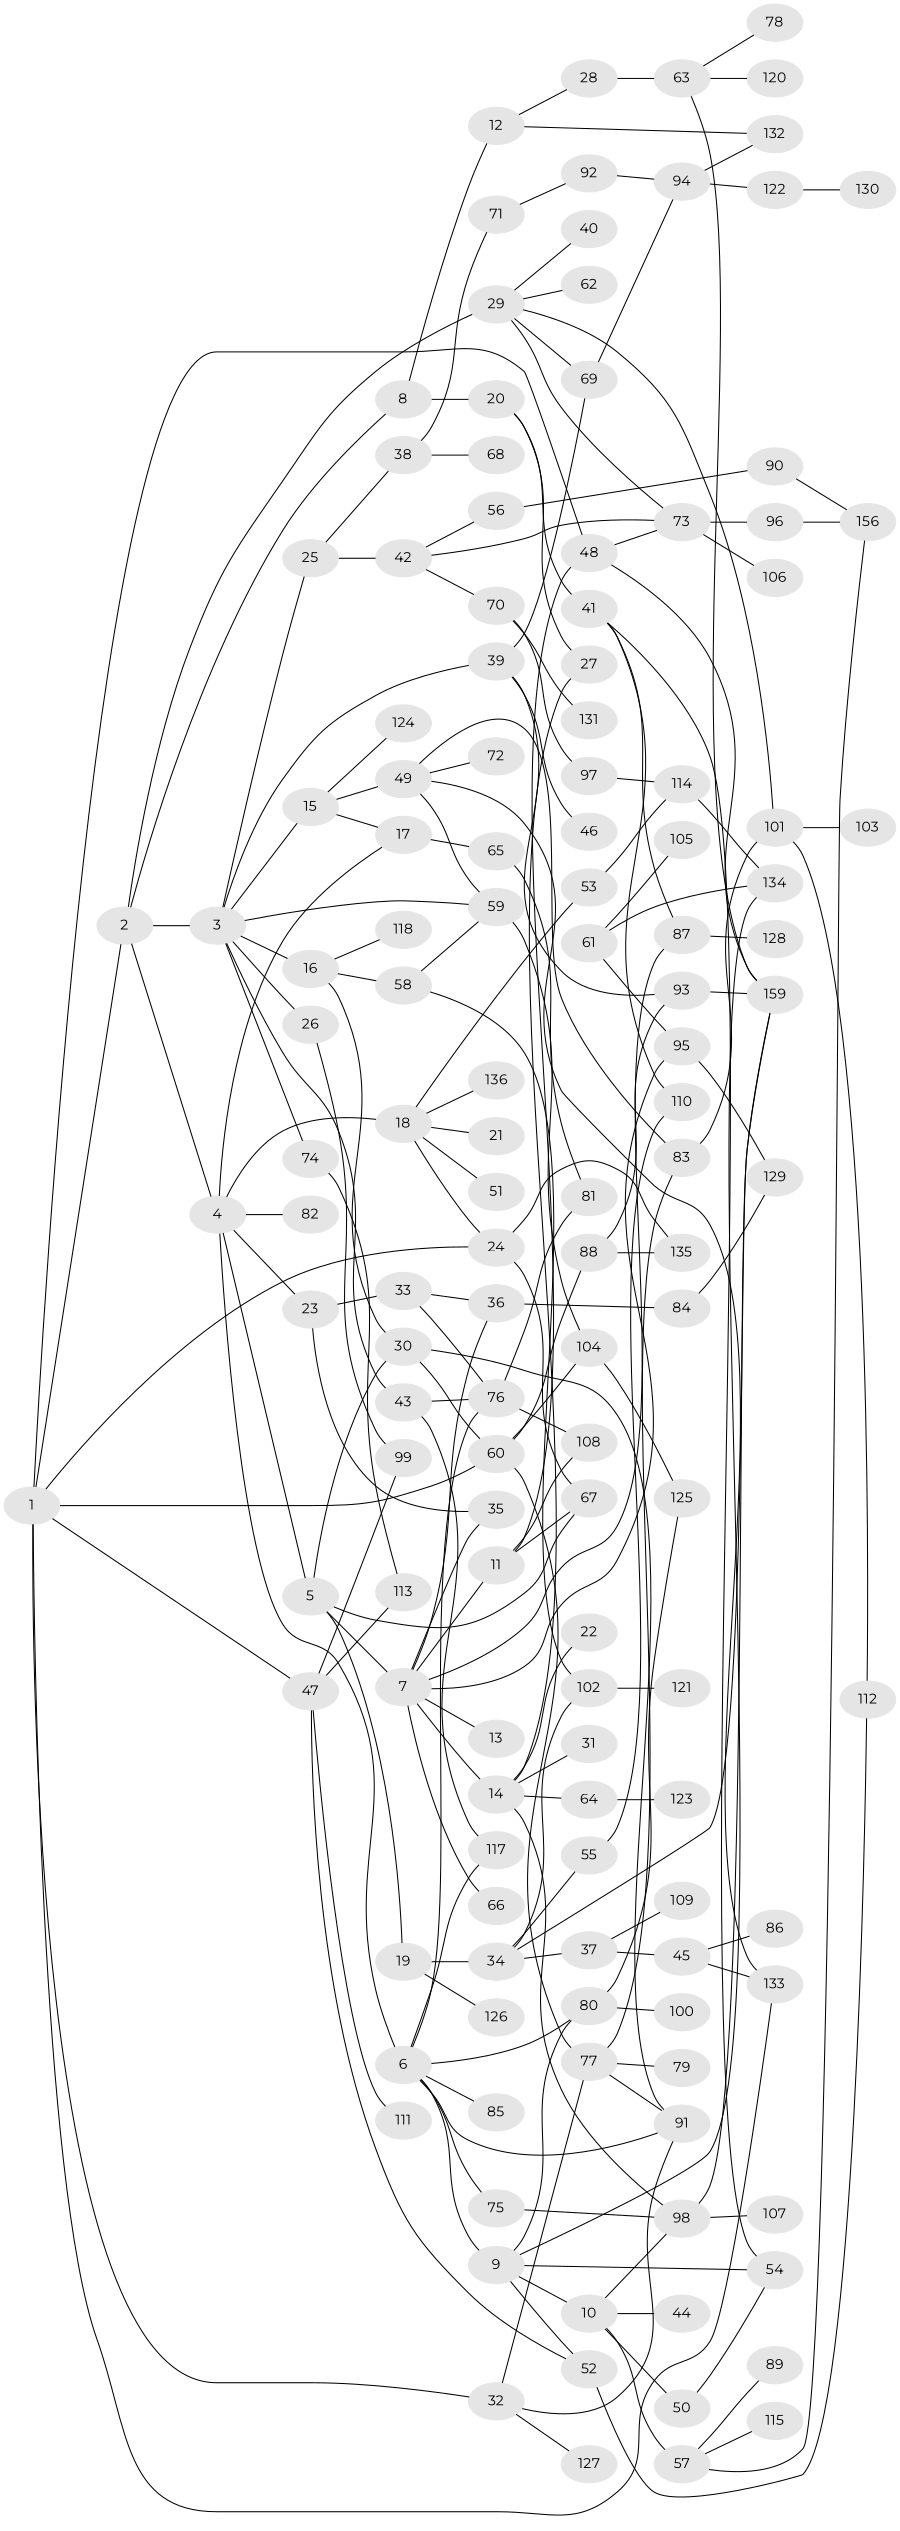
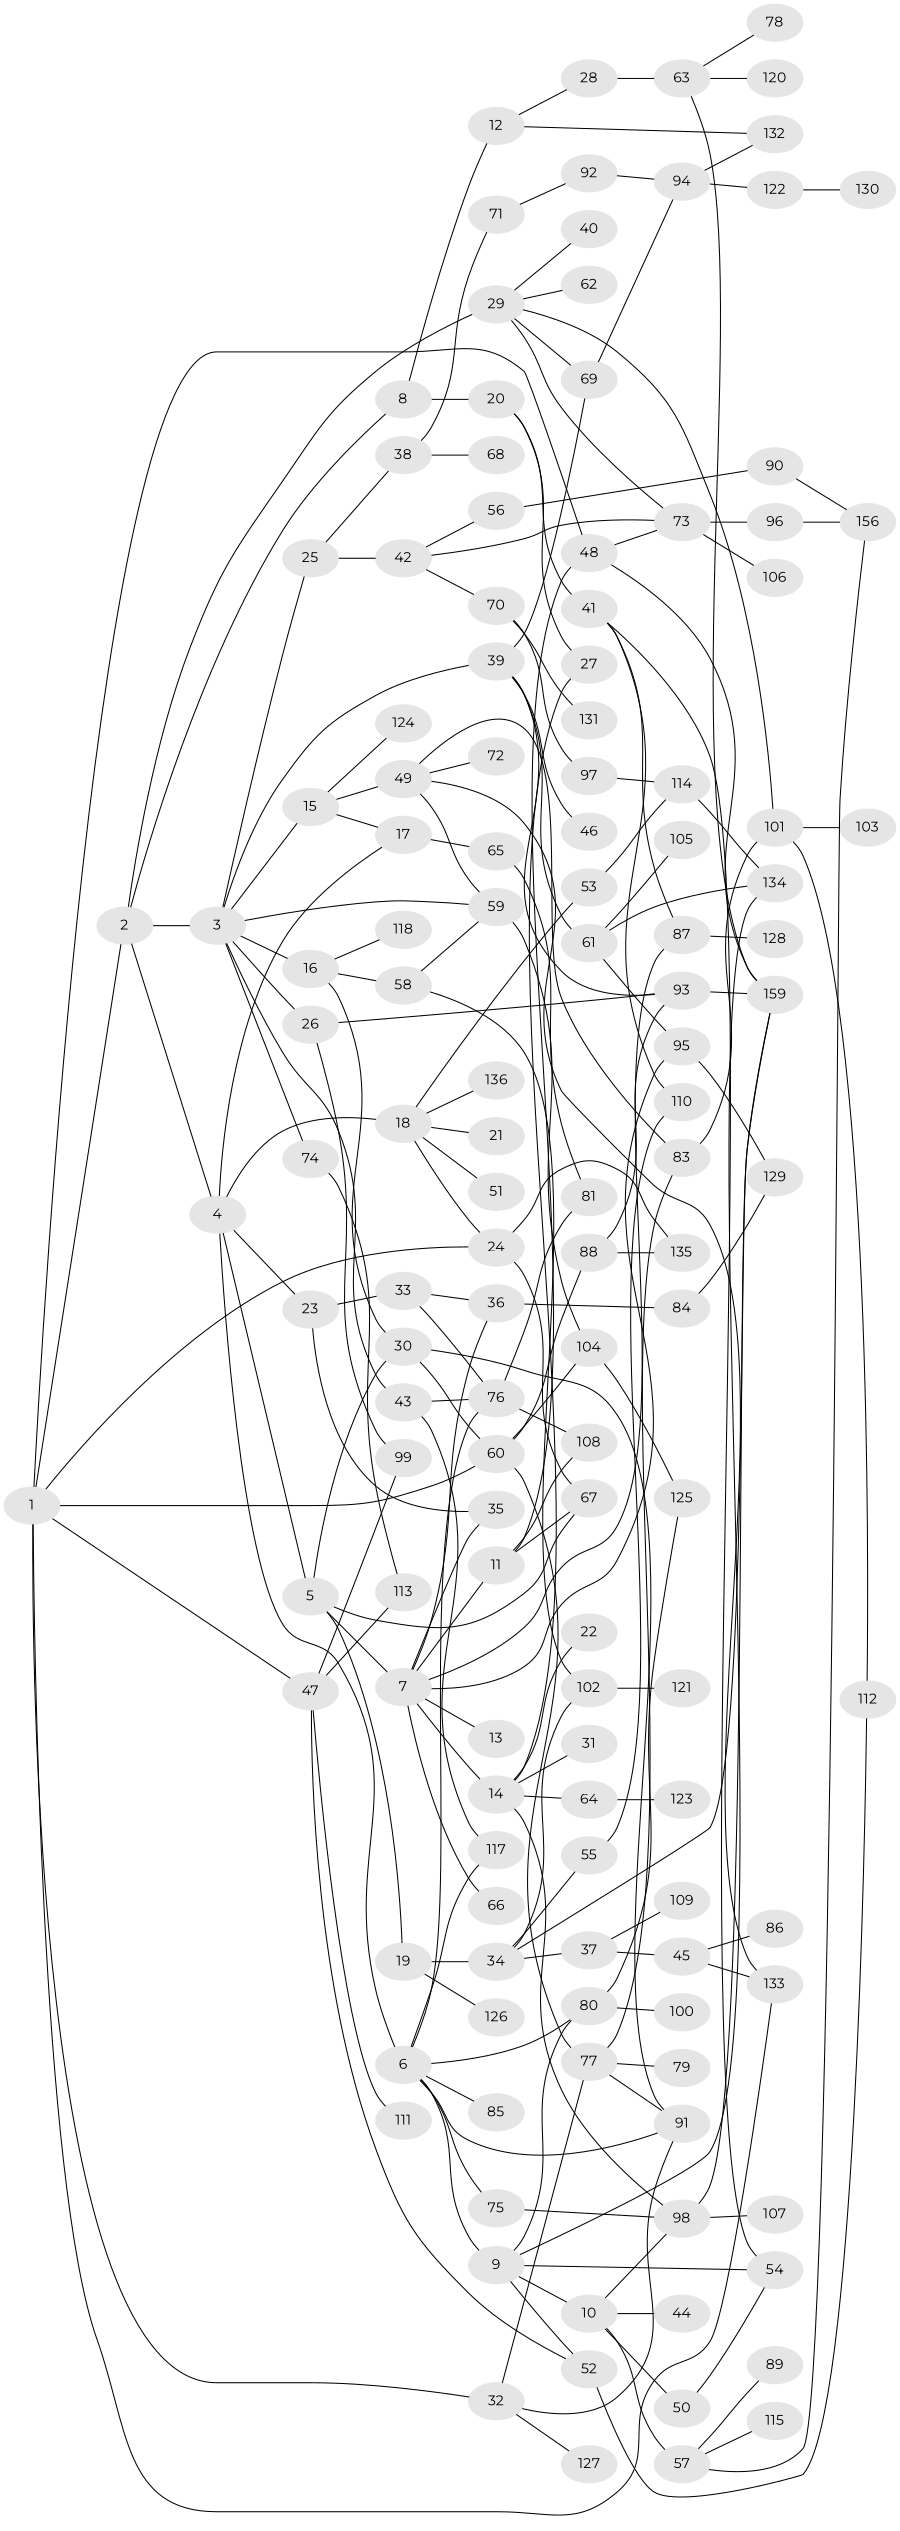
none -> (541, 836)
none -> (497, 1009)
(311, 1215) -> none
